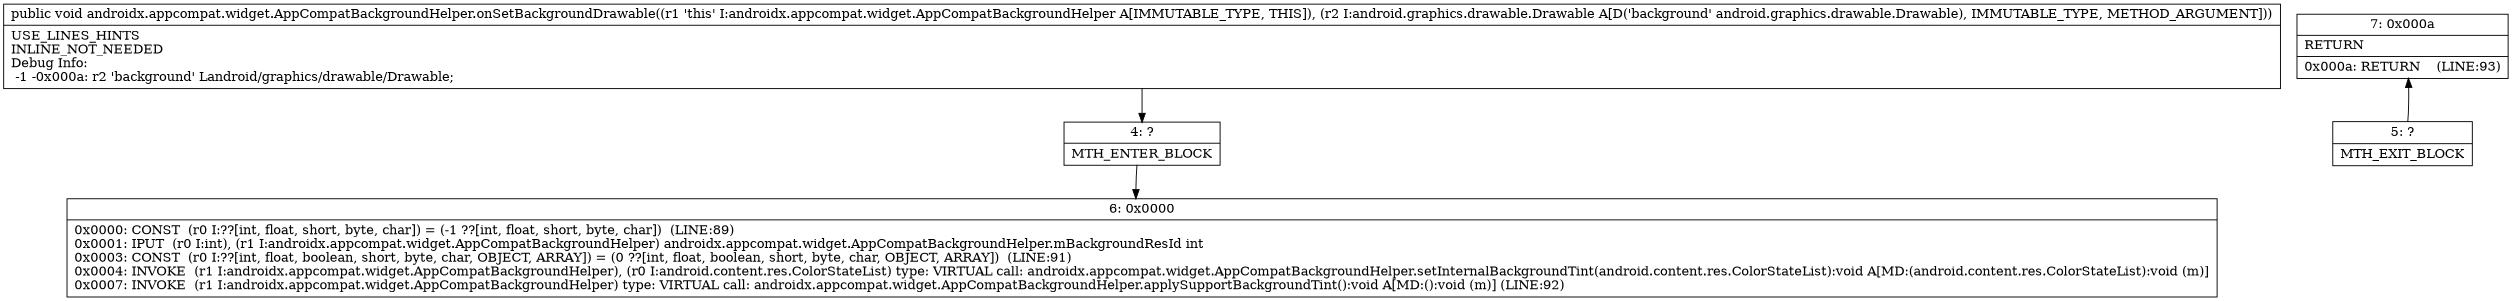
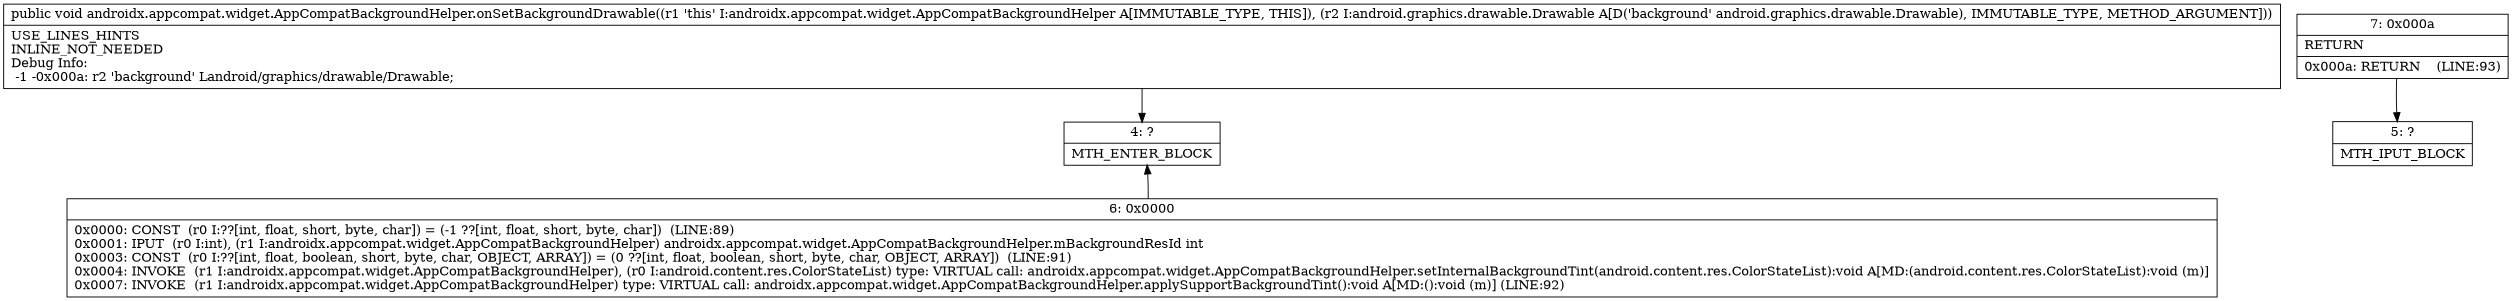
(2409, 105) -> (2396, 95)
(2403, 154) -> (2403, 154)
(1136, 177) -> (1148, 186)
